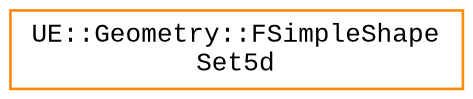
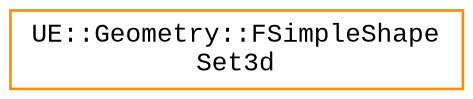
(237, 50) -> (237, 50)
